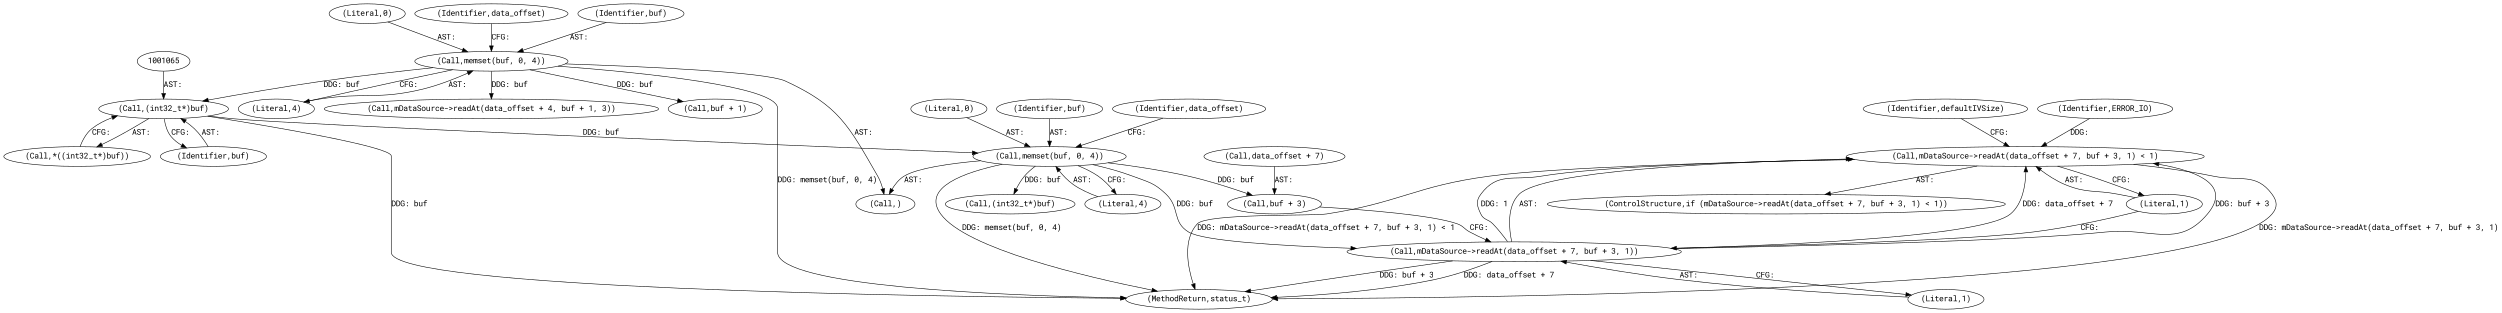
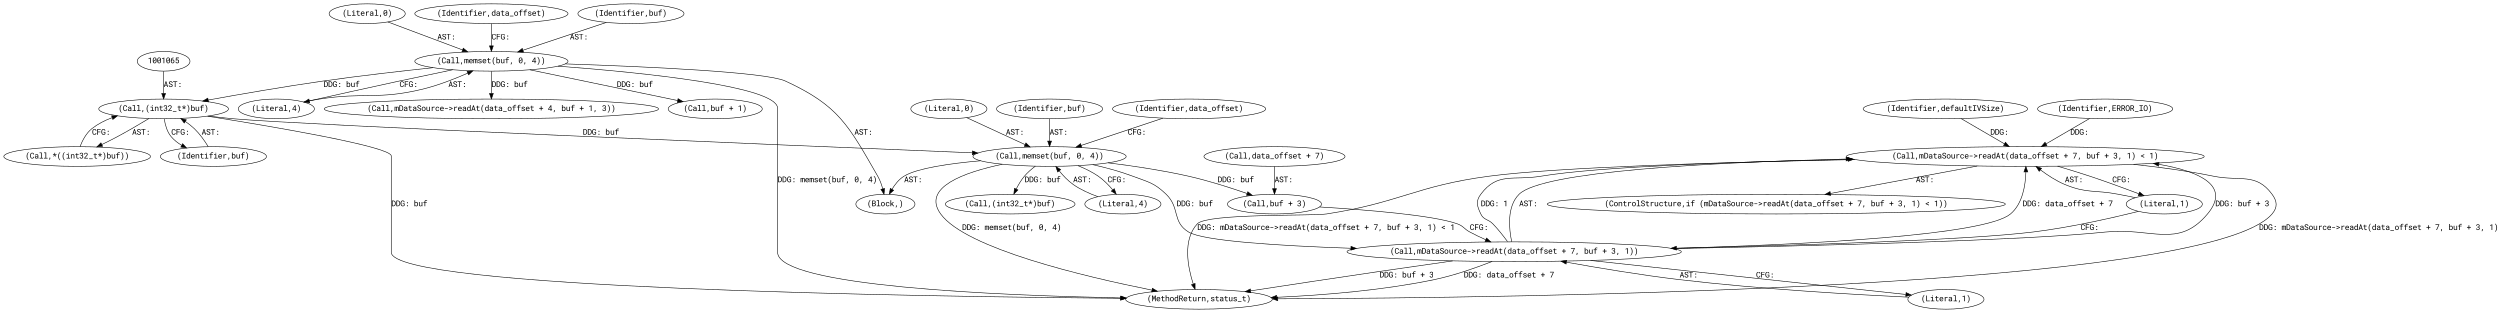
(2002, 133) -> (2002, 133)
(885, 204) -> (885, 204)
